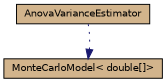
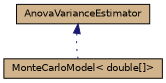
(90, 37) -> (77, 46)
